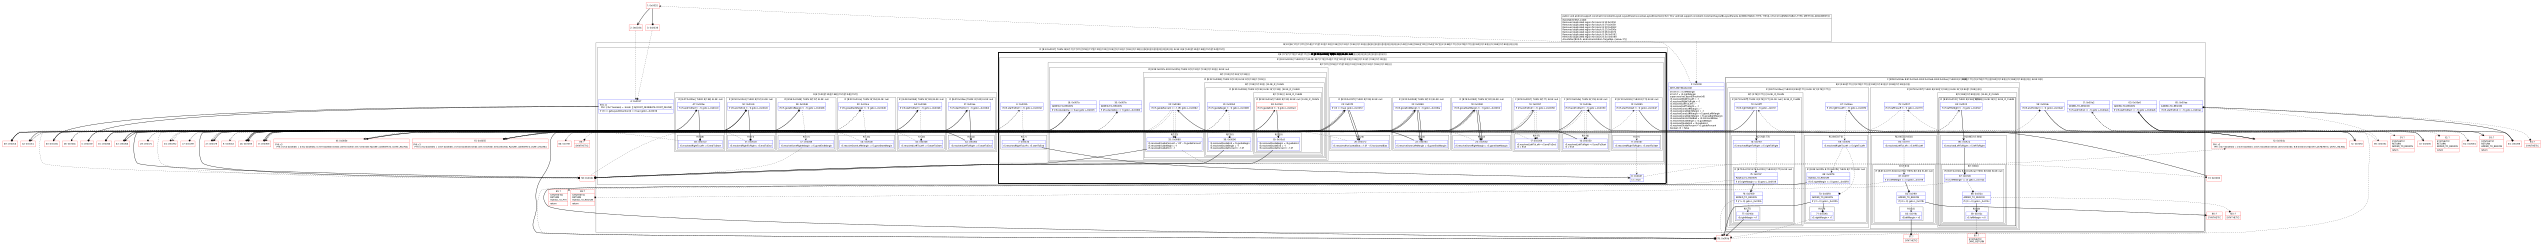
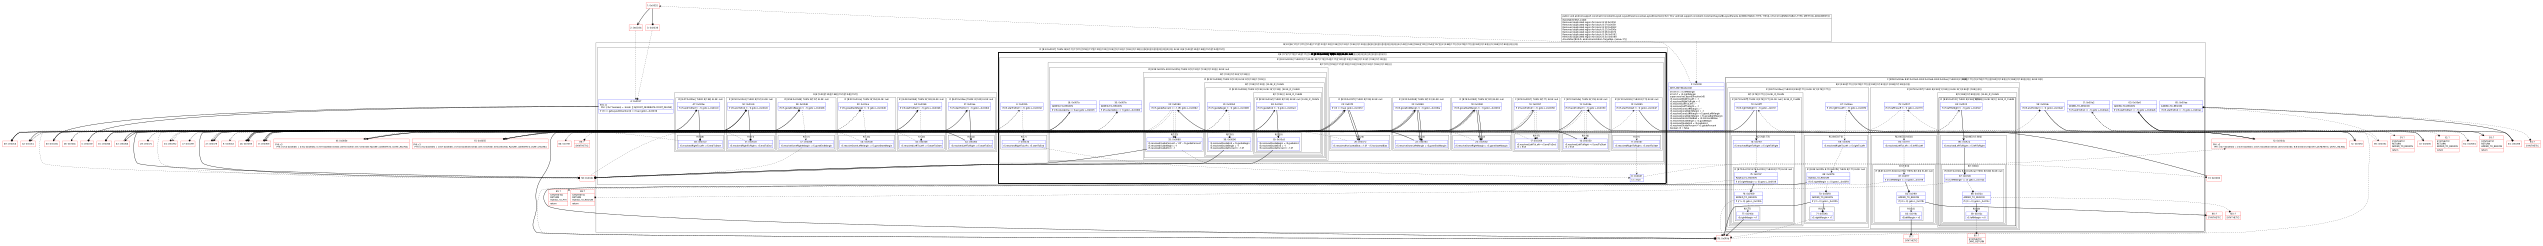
(1277, 106) -> (1277, 106)
(549, 131) -> none
(1334, 172) -> (1334, 172)
(1854, 173) -> (1827, 187)
